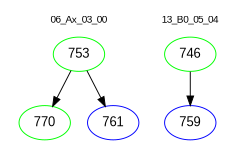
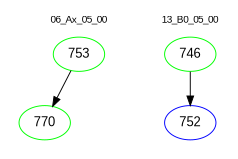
(79, 20) -> (79, 20)
(190, 20) -> (190, 20)
(113, 123) -> none
(190, 123) -> (190, 123)
